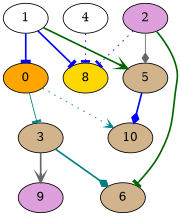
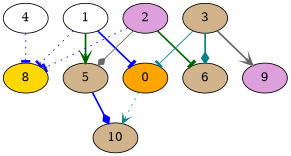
(54, 47) -> (57, 47)
(33, 106) -> (179, 44)
